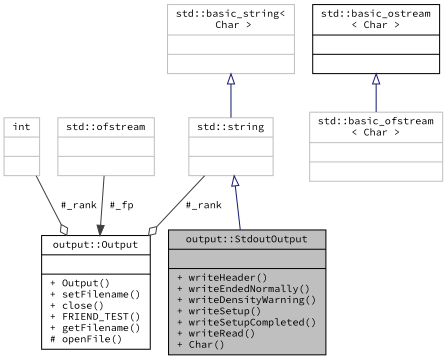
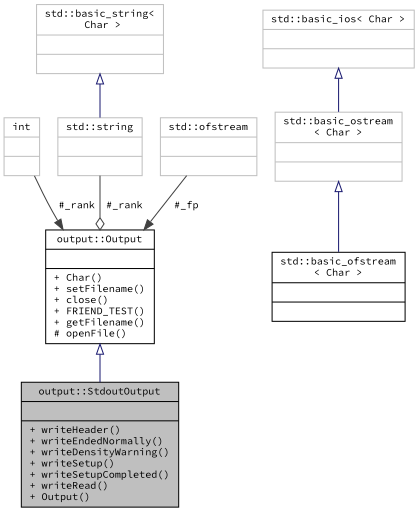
none -> (339, 39)
(376, 39) -> (339, 147)
(376, 147) -> (339, 287)
(49, 200) -> (46, 199)
(238, 208) -> (100, 368)
(81, 283) -> (79, 278)
(202, 345) -> (60, 497)
